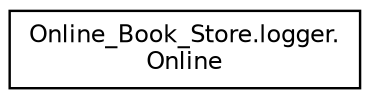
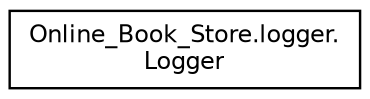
(185, 50) -> (185, 50)
